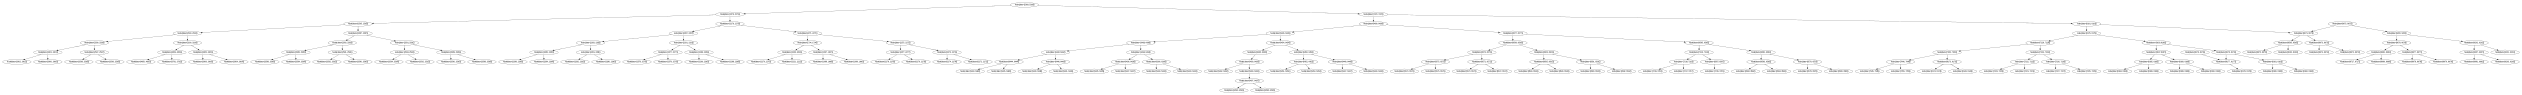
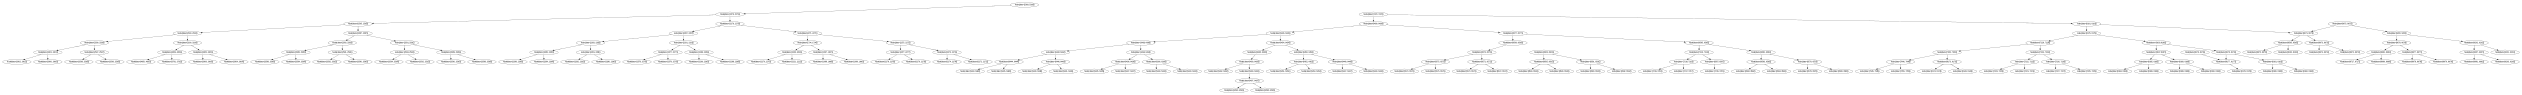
(1198, 10) -> none
(1528, 47) -> none
